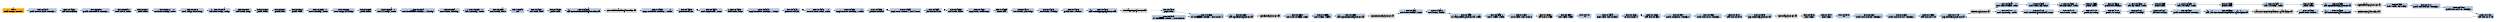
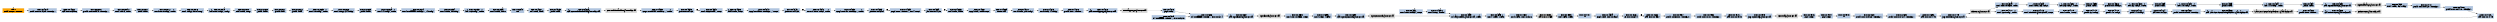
(1397, 14) -> (1422, 16)
none -> (1593, 16)
